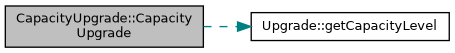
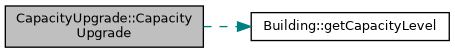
(350, 27) -> (350, 27)
